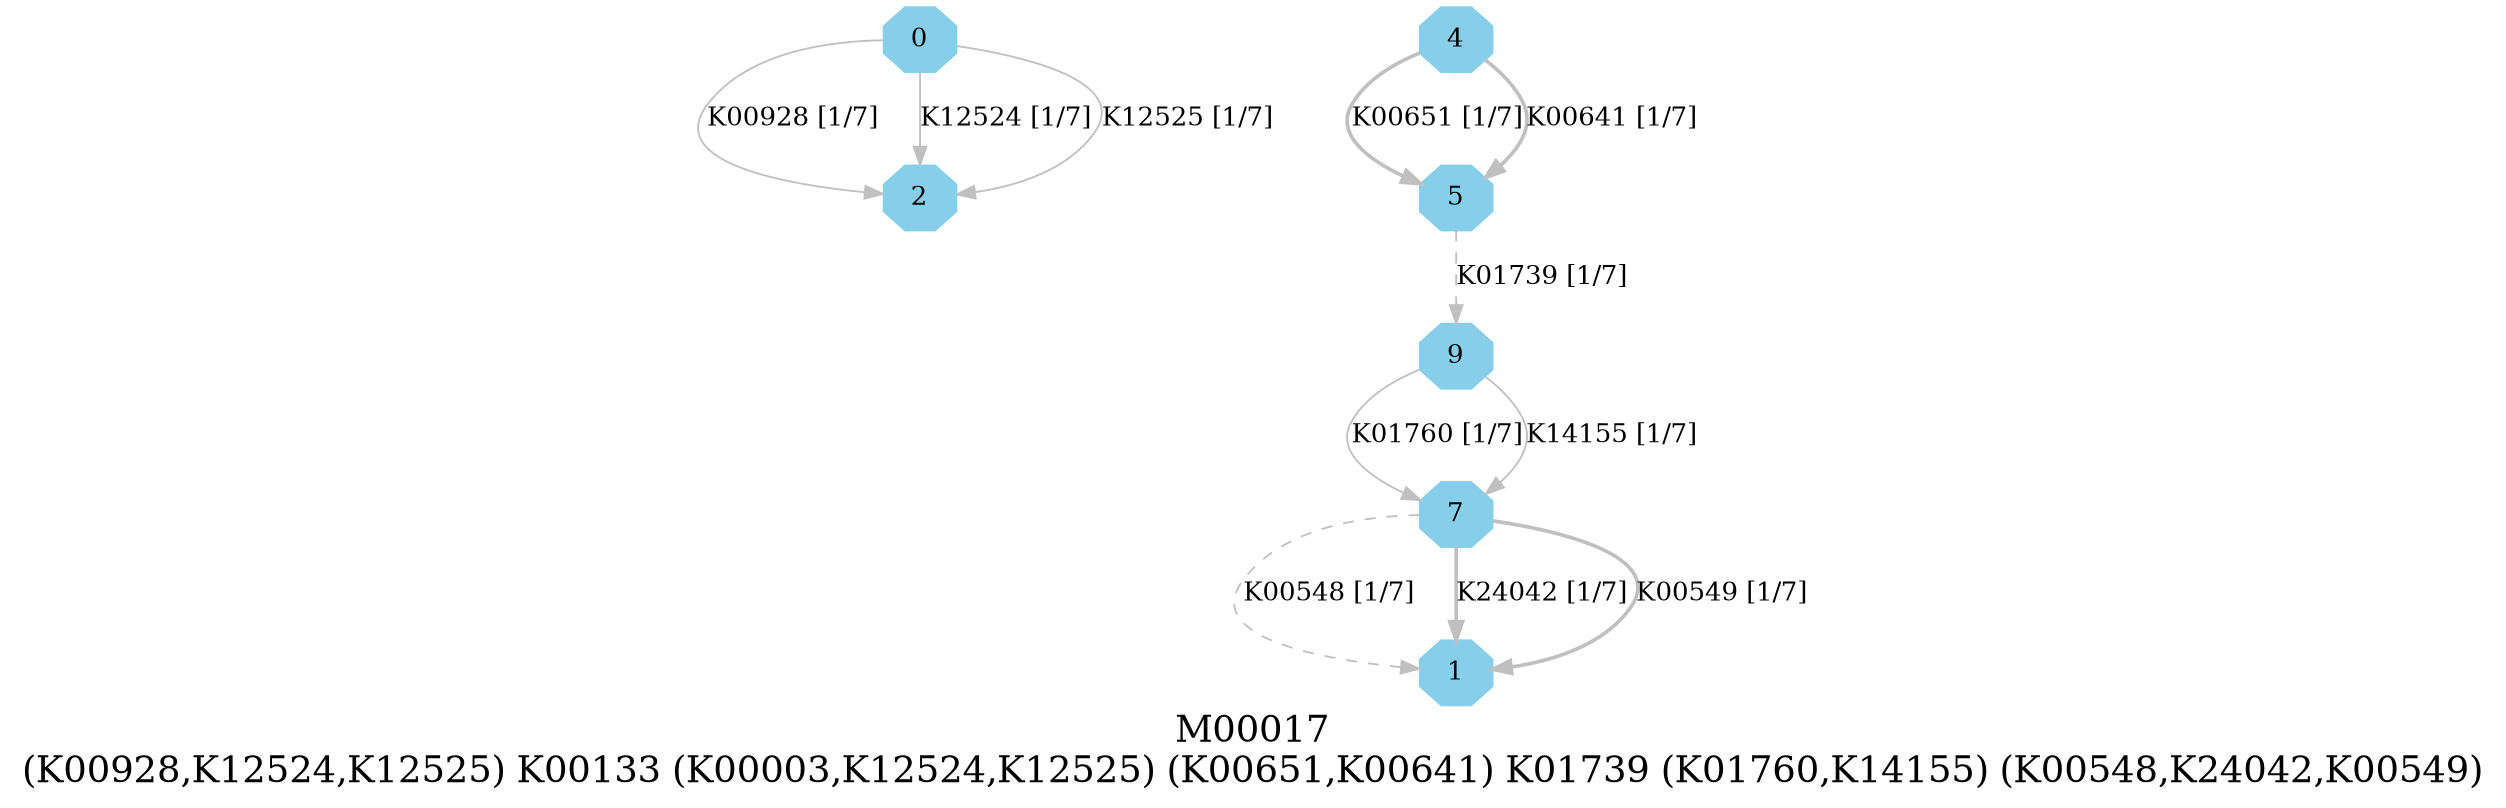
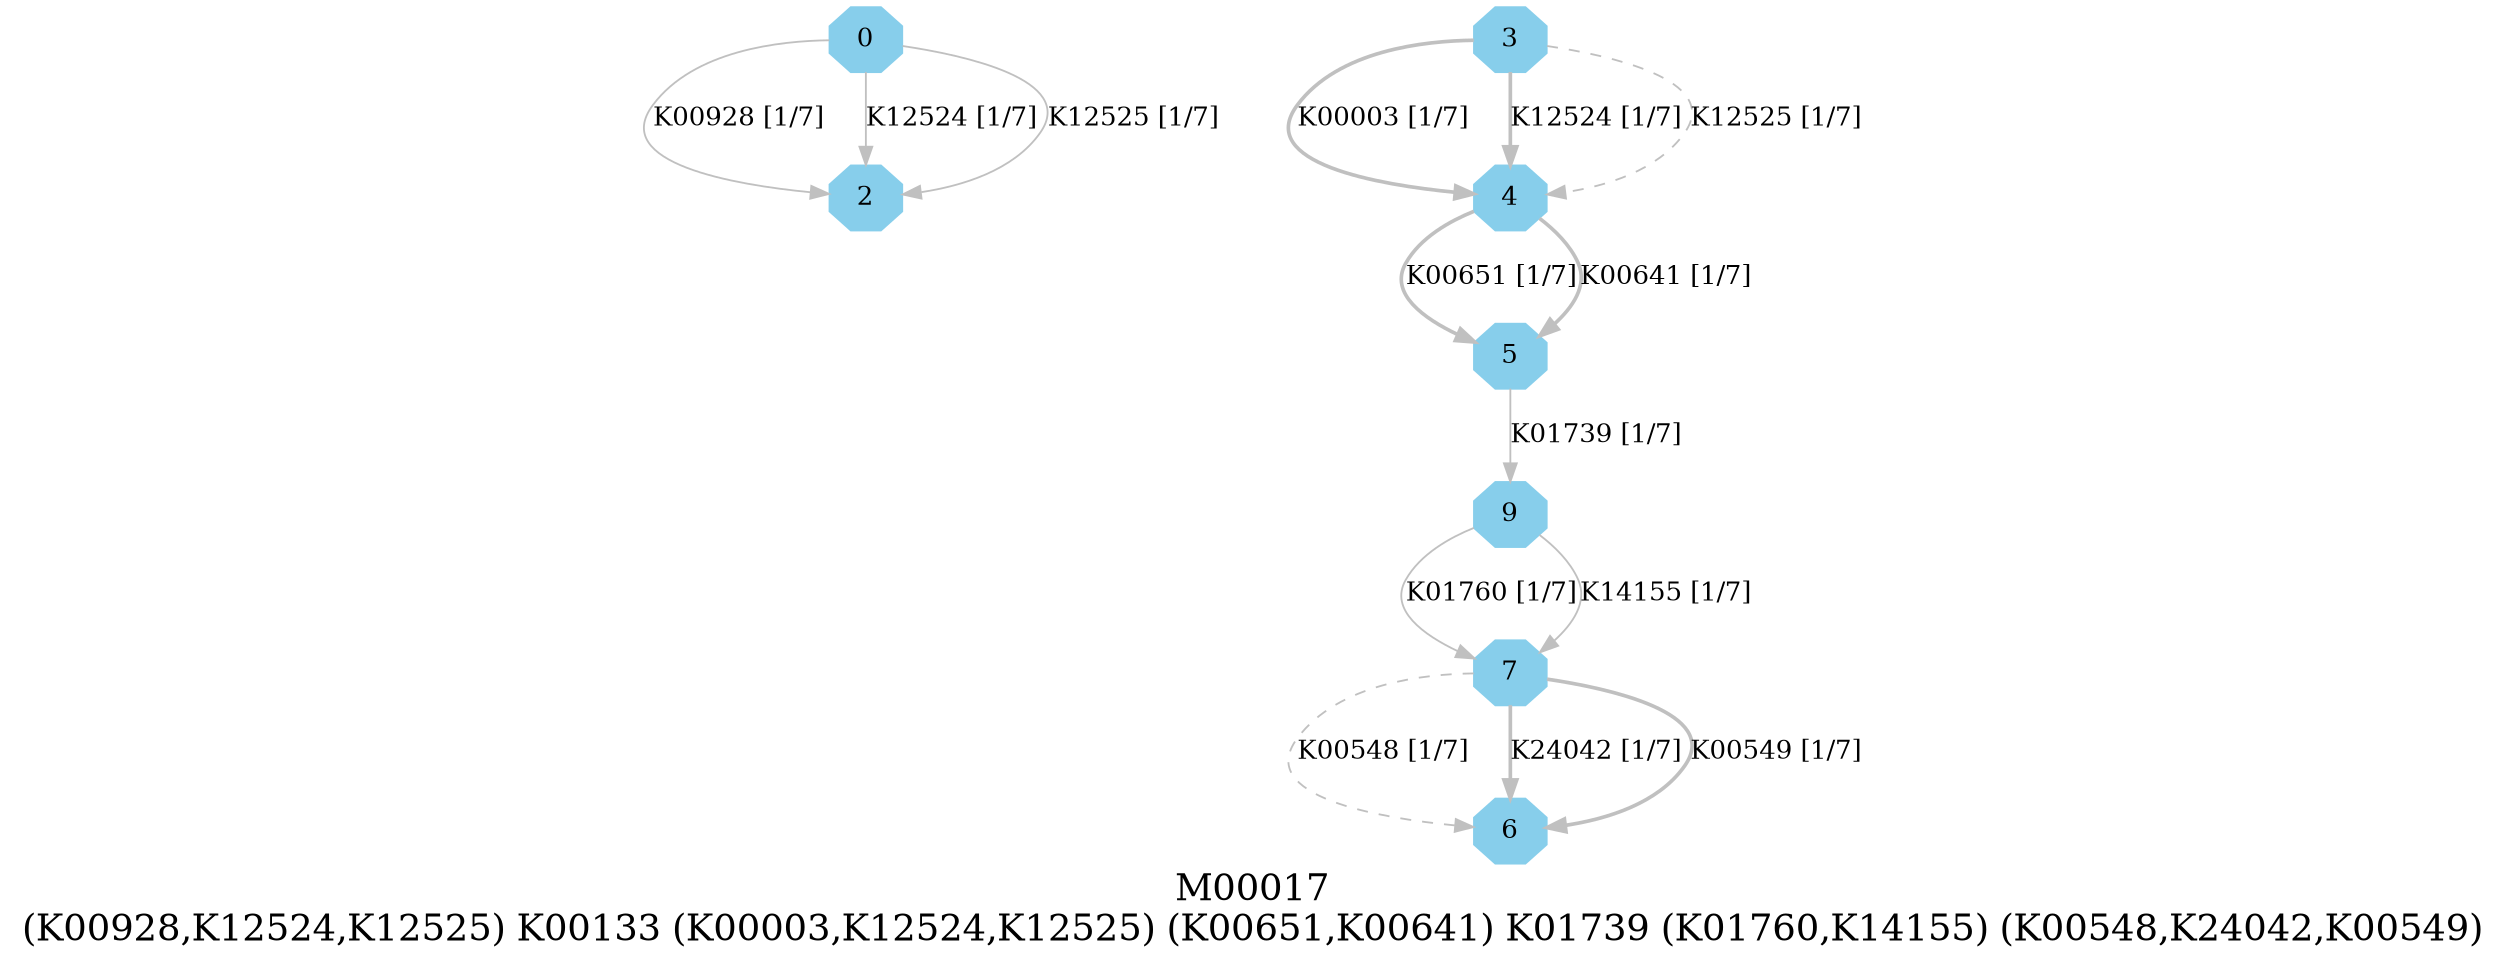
none -> (1510, 40)
(1456, 268) -> (1510, 426)
(1456, 673) -> (1510, 831)
